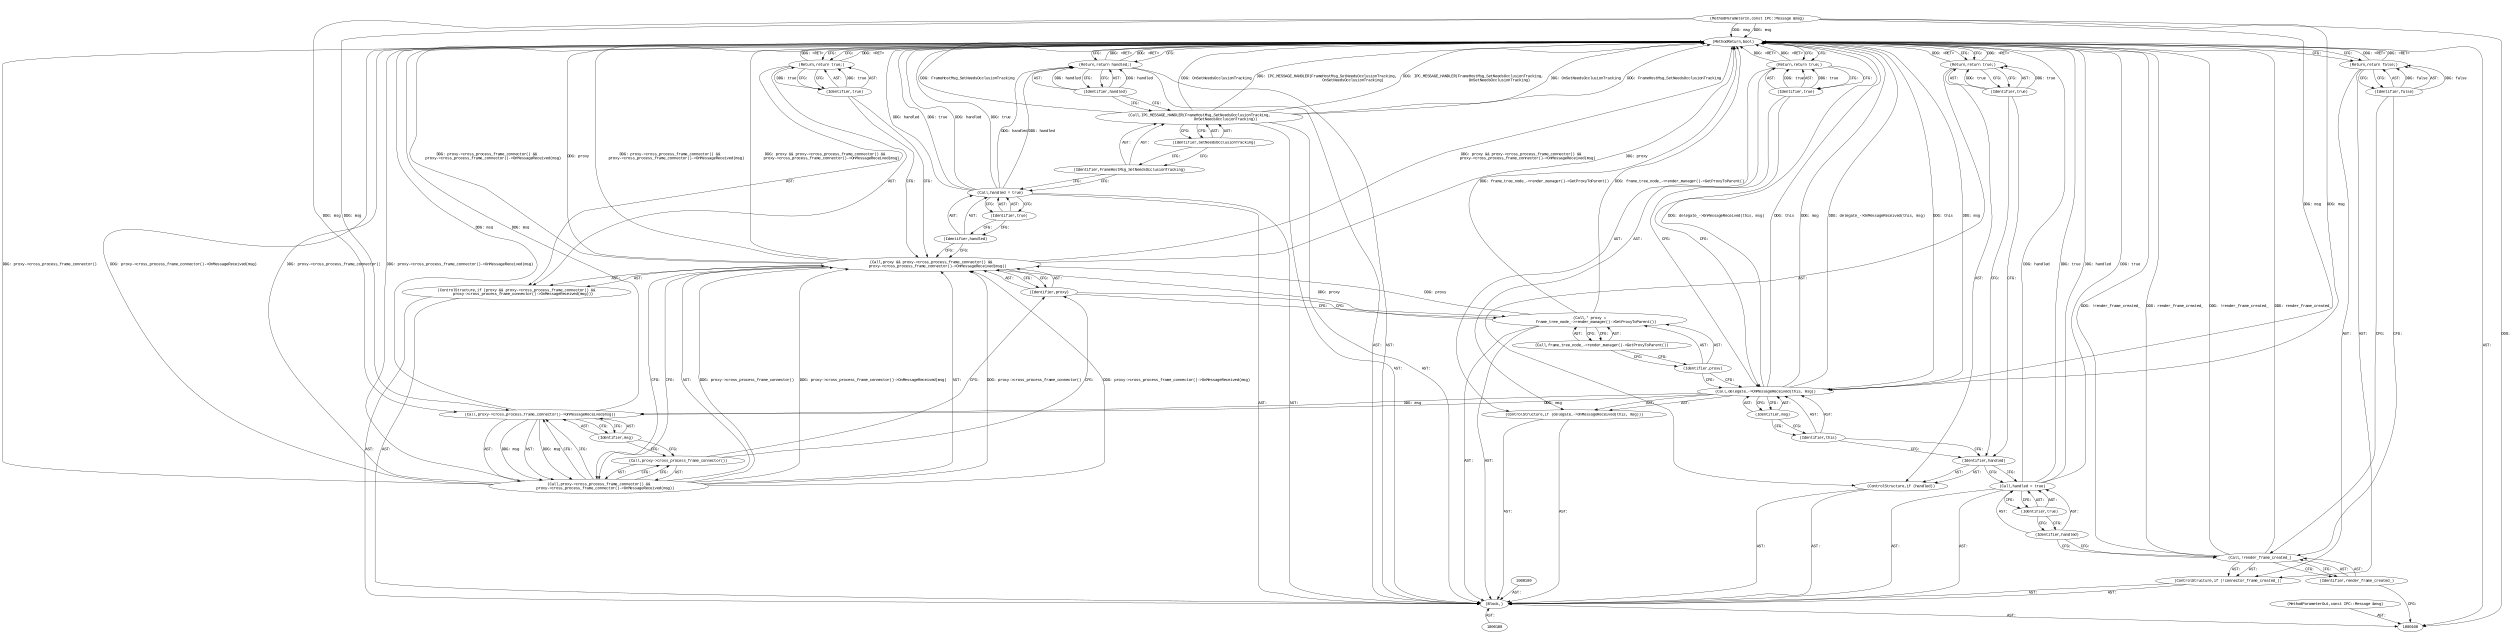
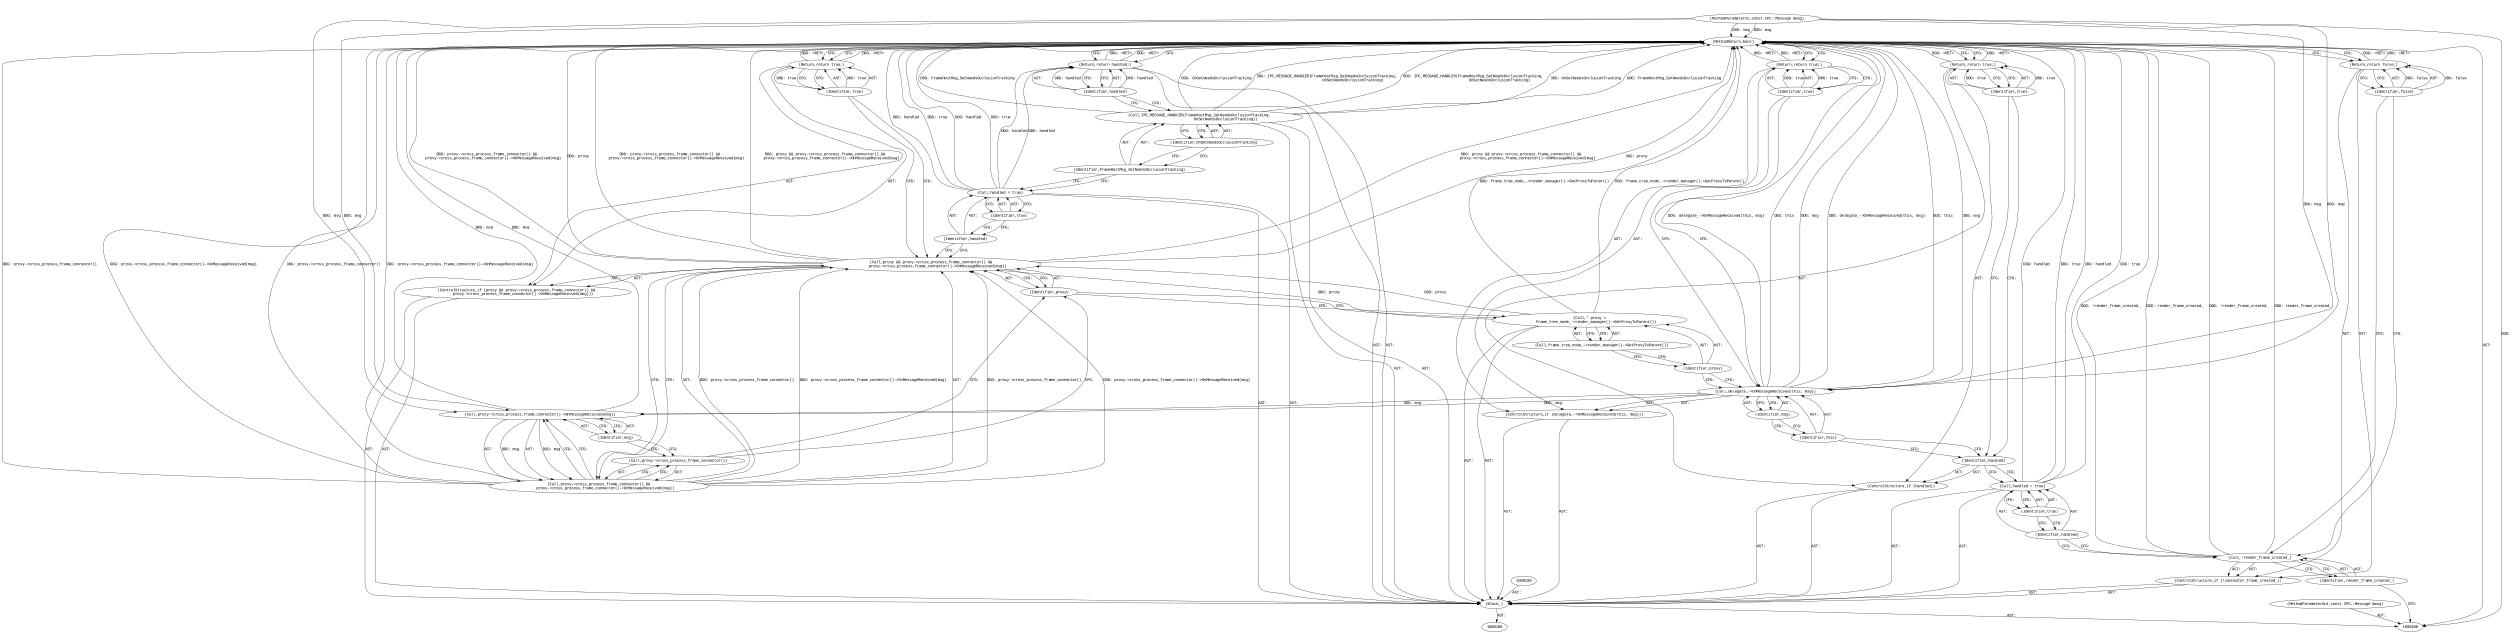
(1214, 143) -> (1214, 143)
(1486, 617) -> (1497, 614)
